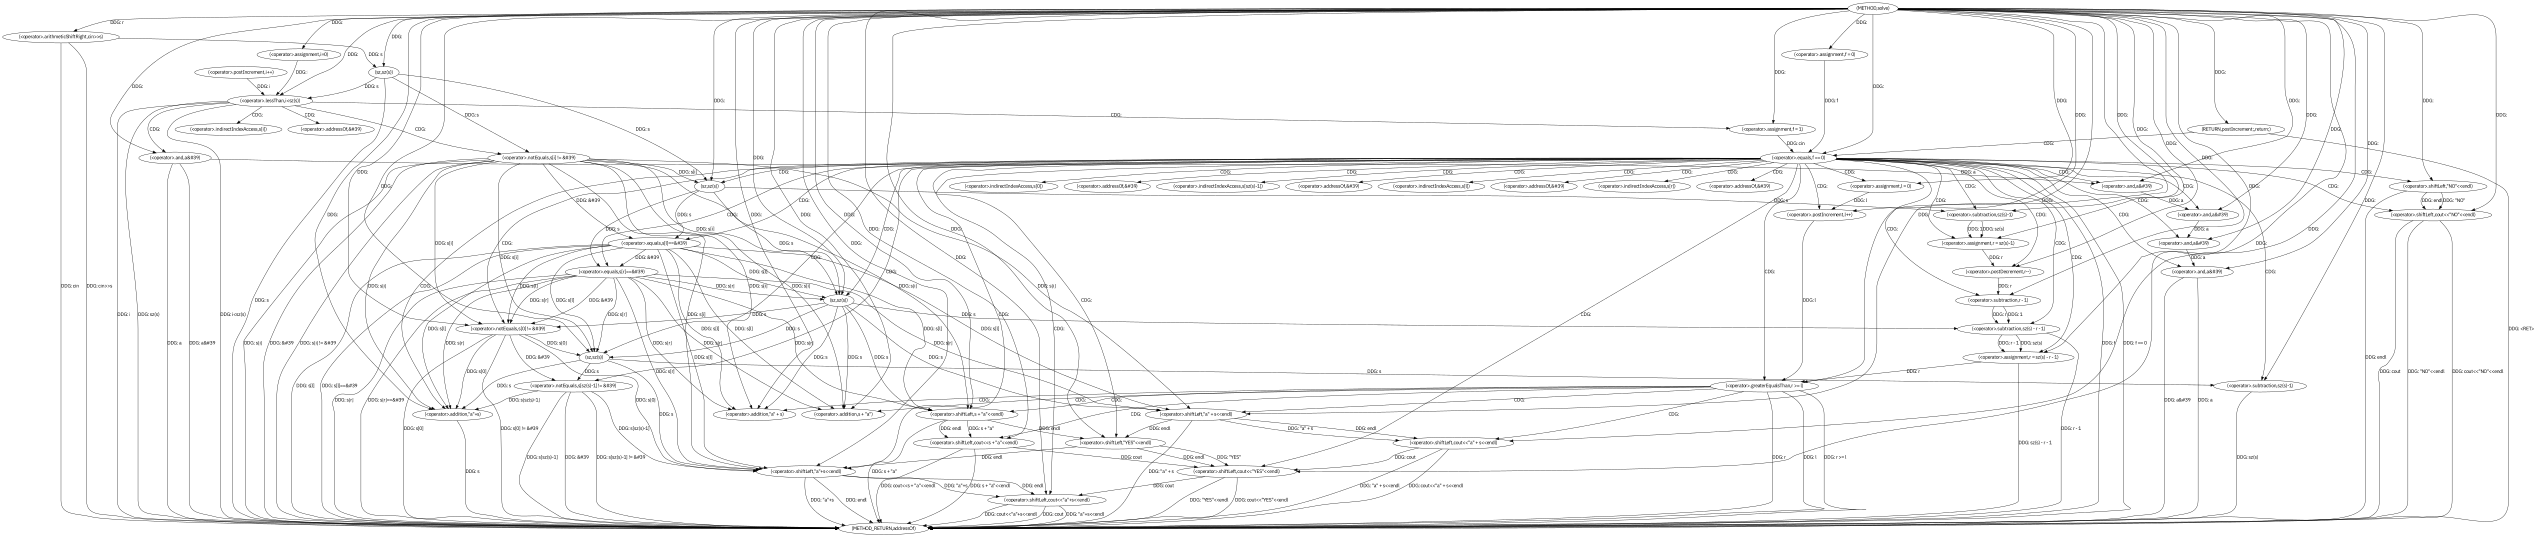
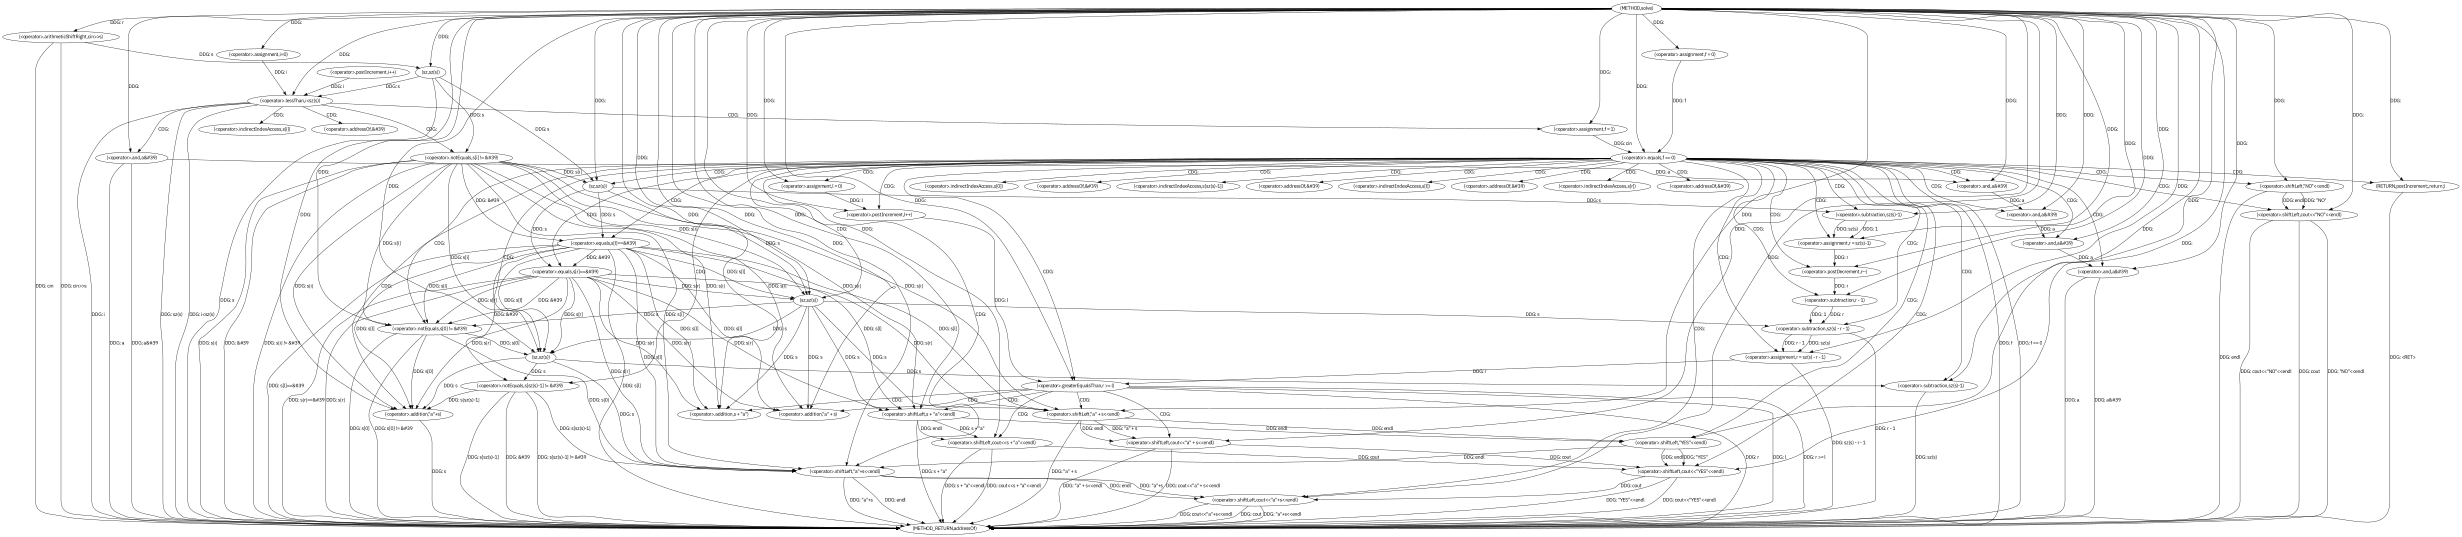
(2015, 144) -> (2046, 166)
(525, 363) -> (494, 315)
